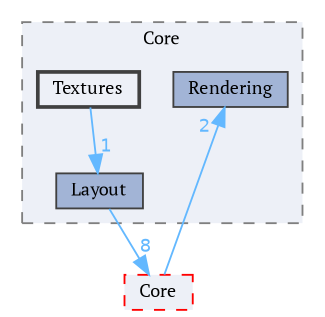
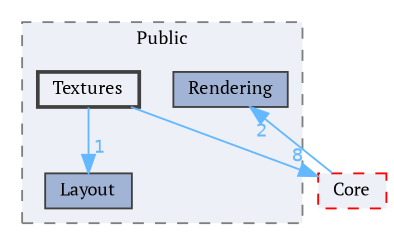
(162, 40) -> (162, 40)
(125, 235) -> (215, 138)
